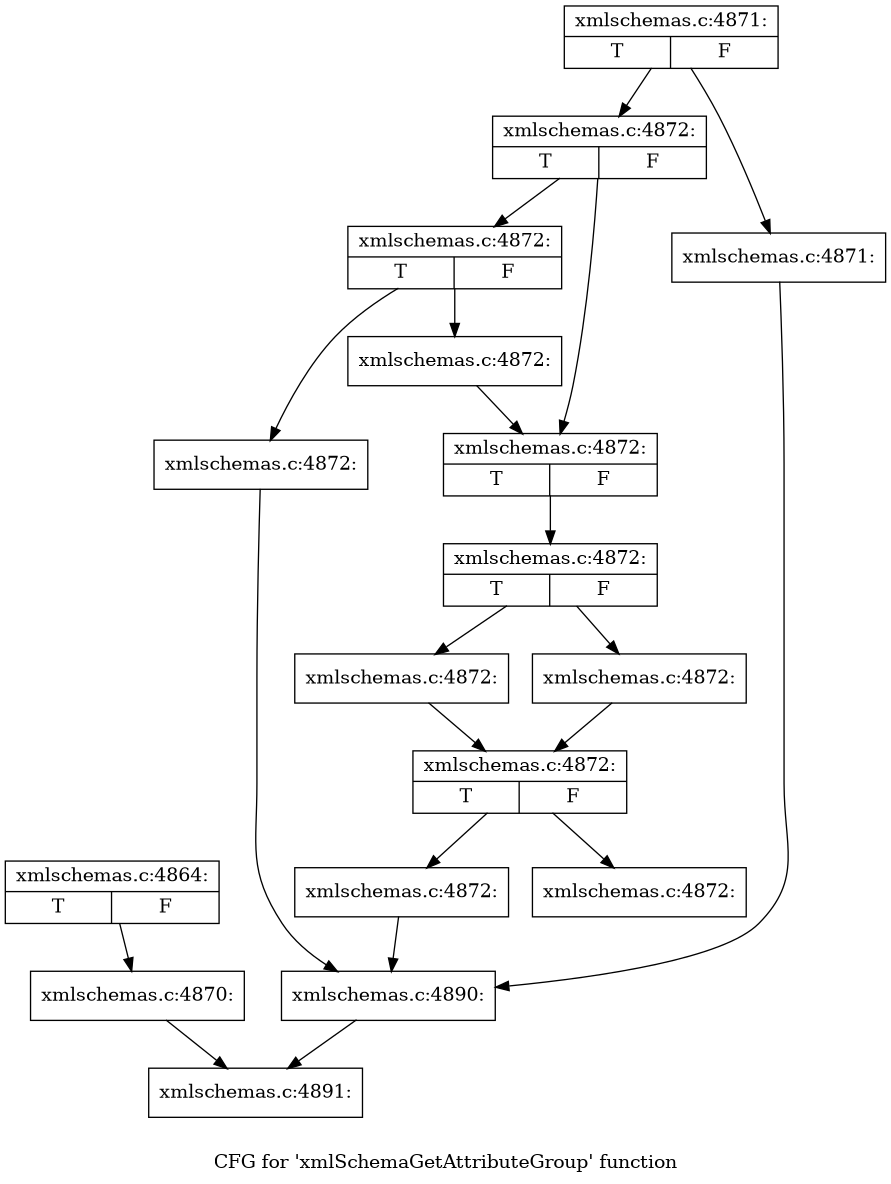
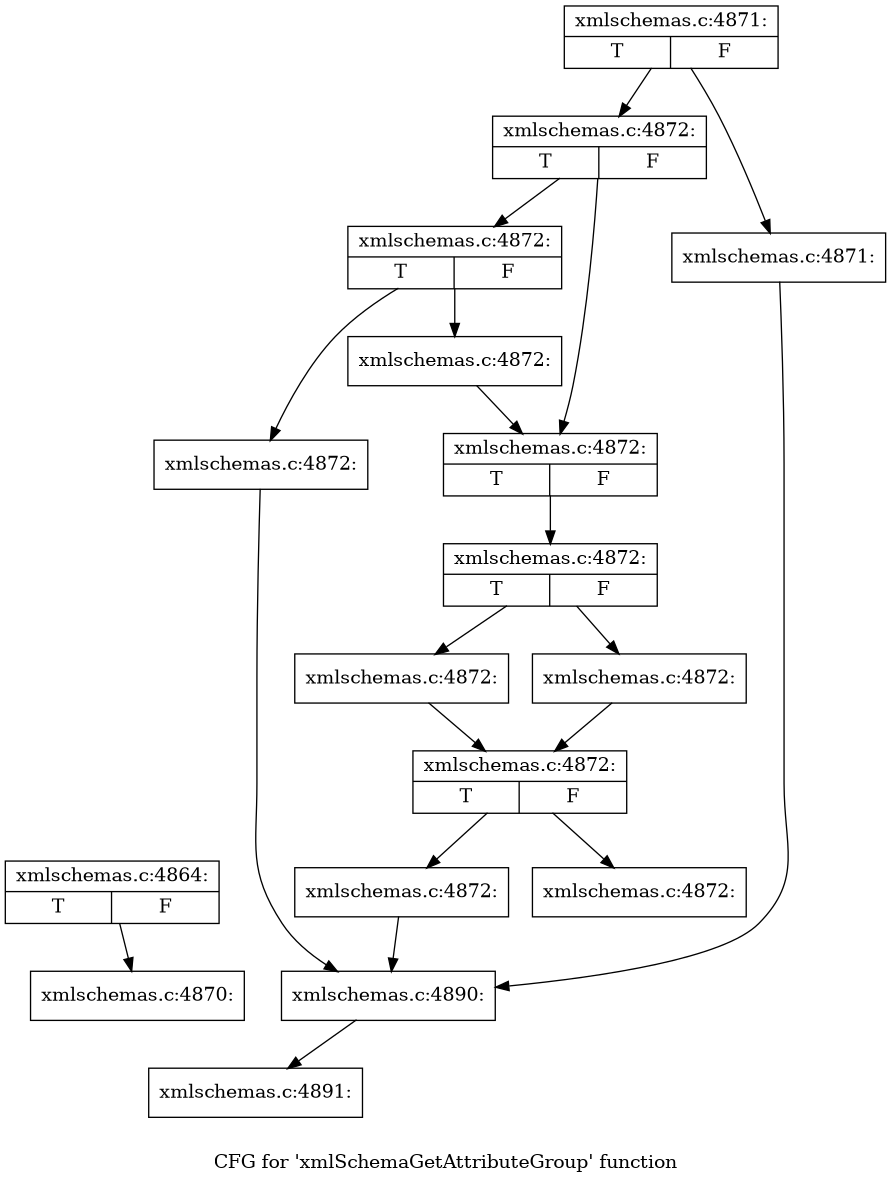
(191, 1040) -> none
